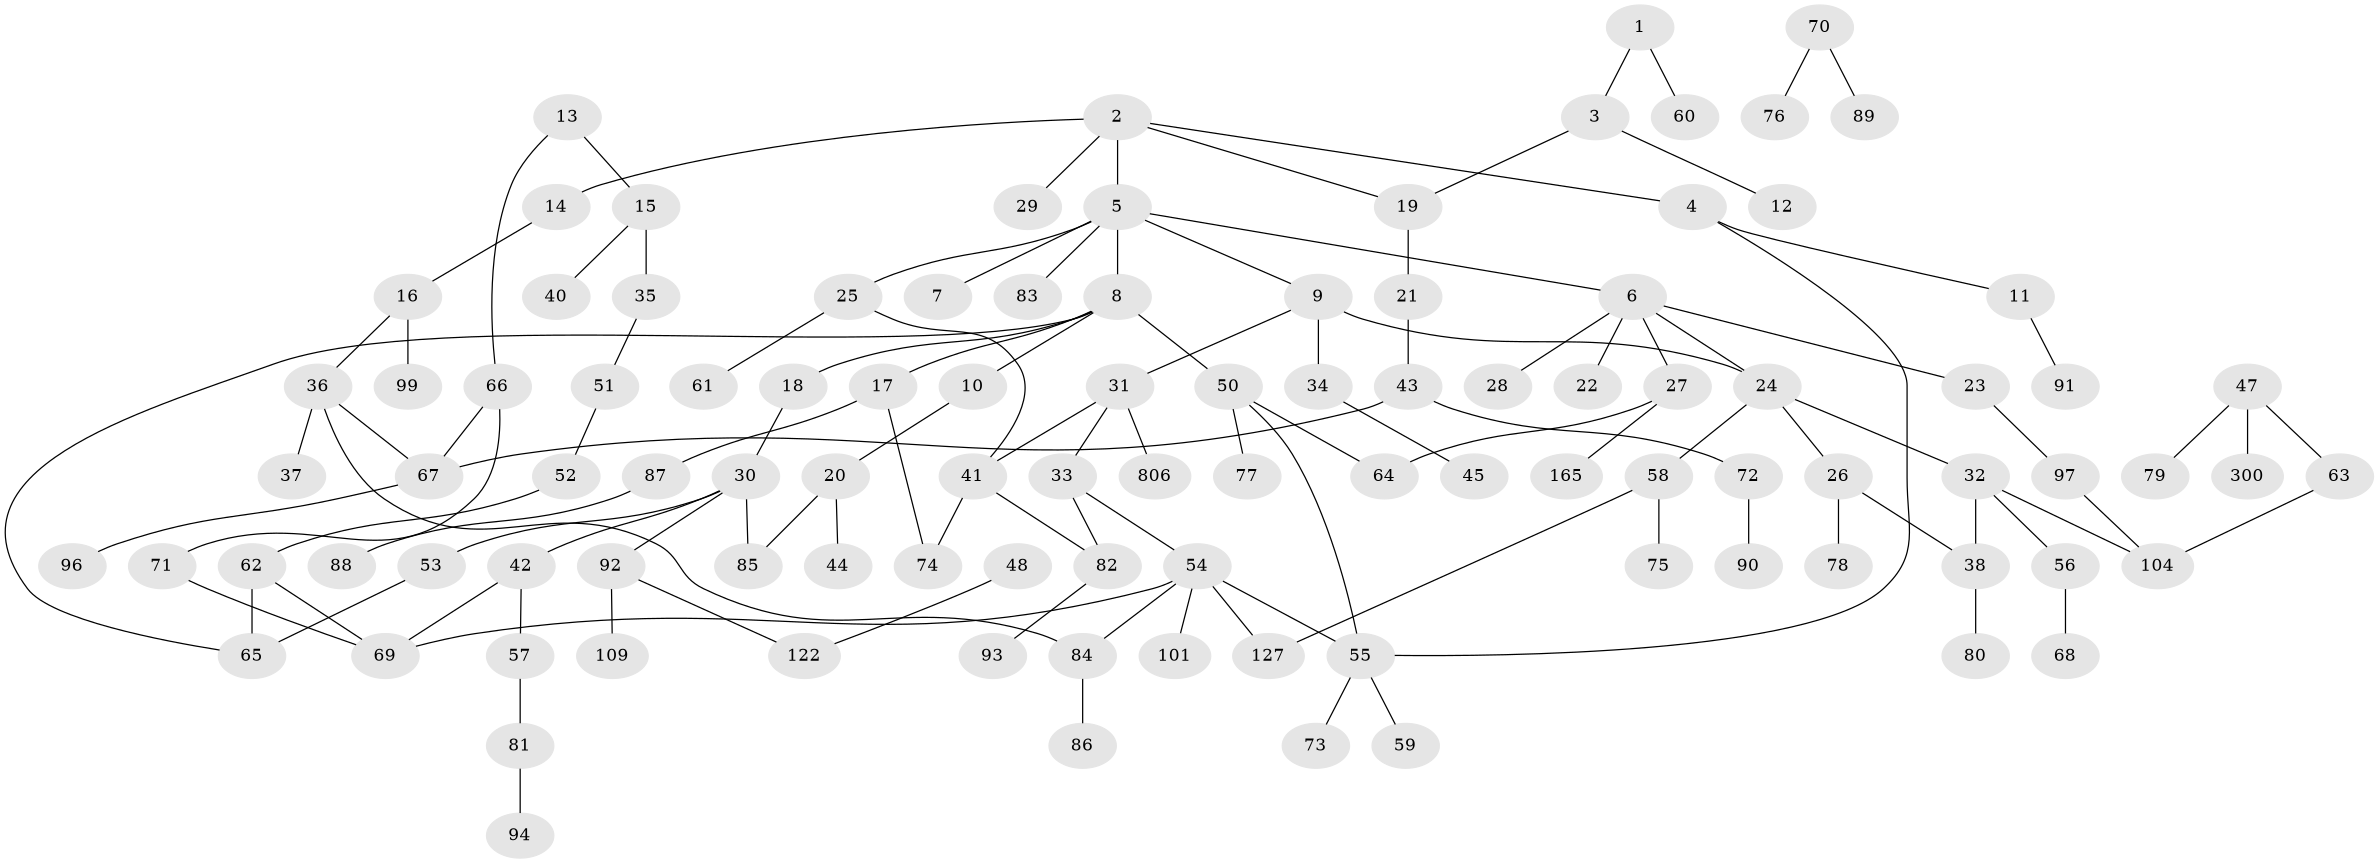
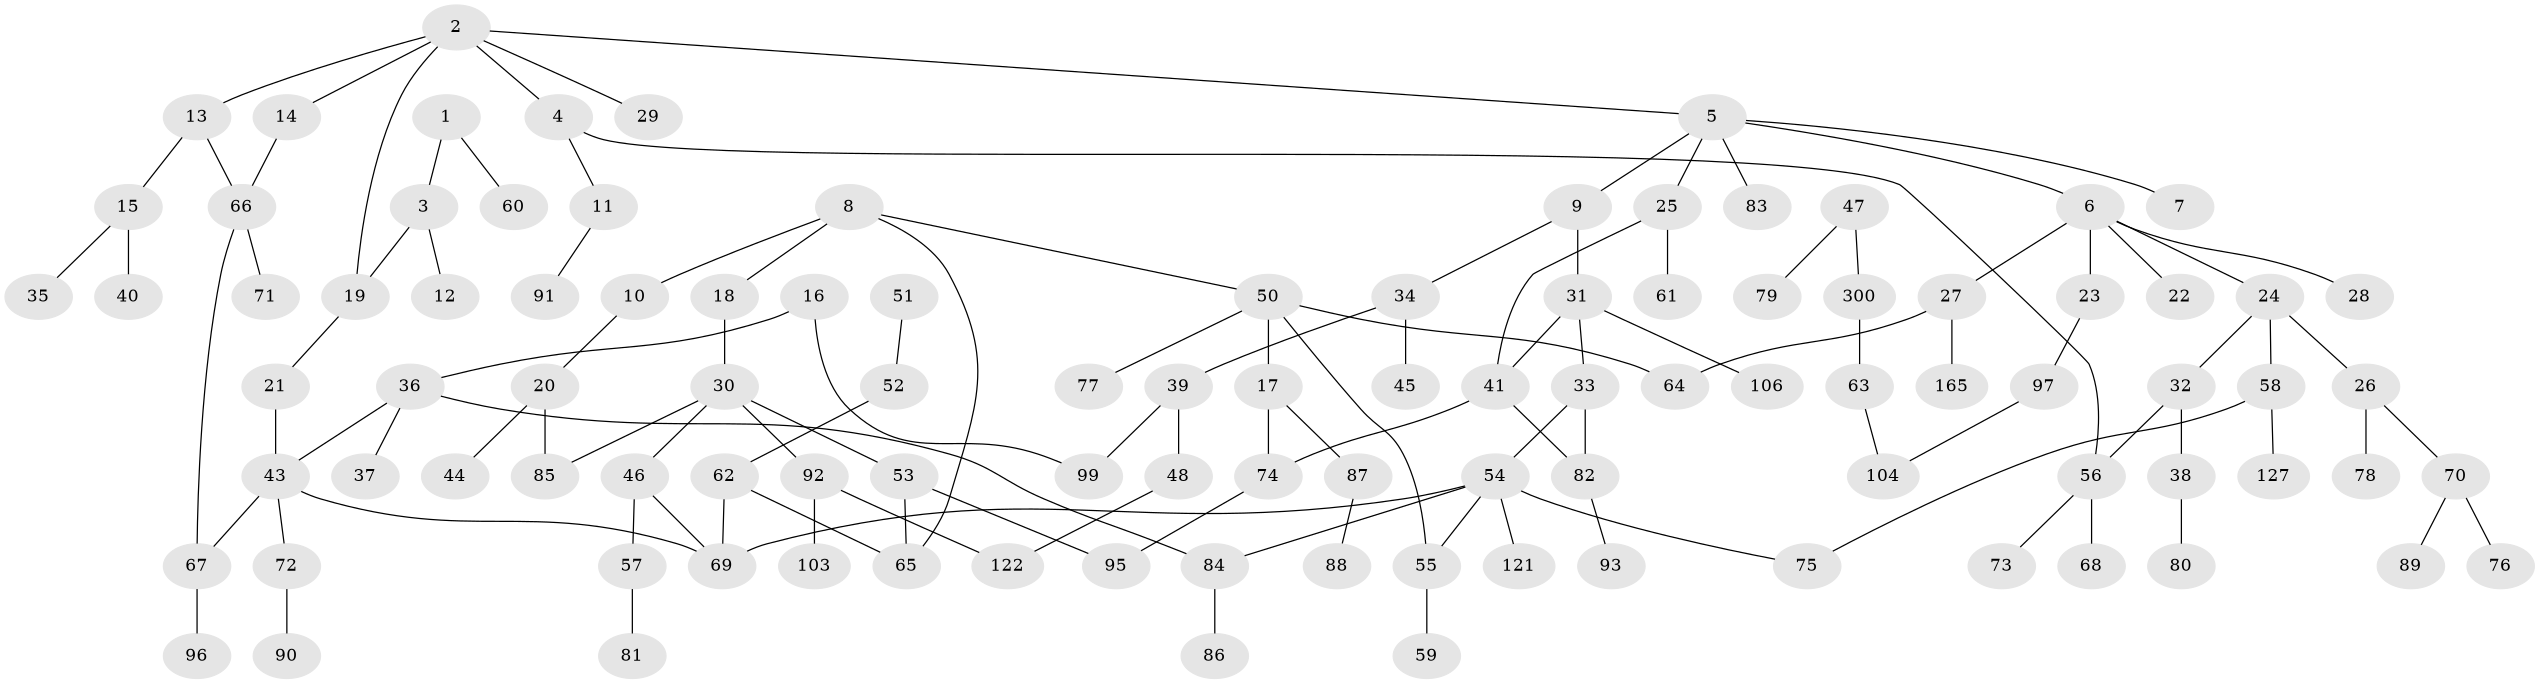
none -> (323, 67)
(482, 252) -> (264, 162)
(1118, 252) -> none
(1543, 342) -> none
(625, 343) -> none
(977, 348) -> (1268, 337)
none -> (1179, 387)
(373, 431) -> (343, 432)
(2294, 432) -> (1860, 342)
(1155, 476) -> (1767, 387)
(1900, 517) -> (2411, 431)
(2066, 521) -> none
(521, 566) -> (635, 476)
none -> (1116, 566)
(1870, 597) -> (1418, 155)
(1233, 611) -> (1647, 531)
(272, 614) -> (499, 521)
(612, 656) -> (814, 566)
(1175, 656) -> (1519, 566)
(1338, 701) -> (2047, 521)
(520, 836) -> none
